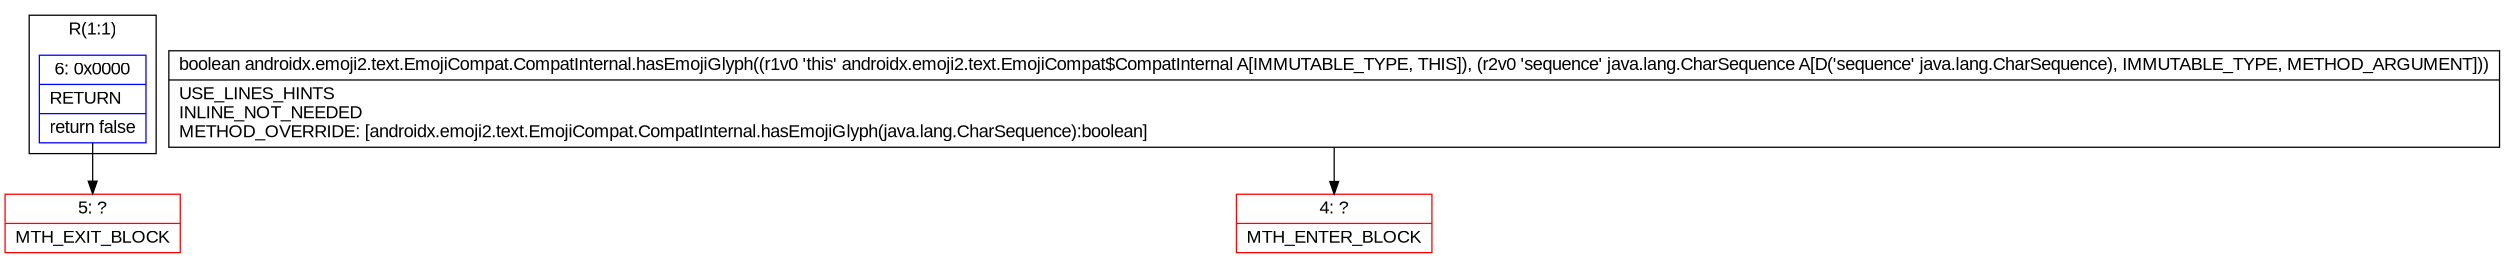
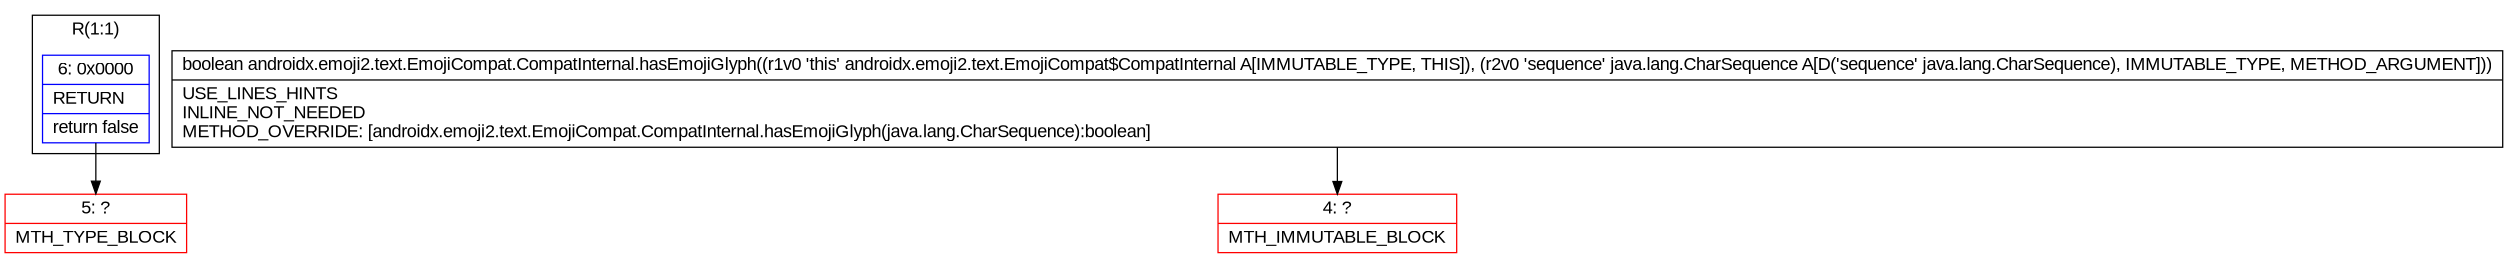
(93, 237) -> (96, 237)
(1334, 237) -> (1337, 237)
